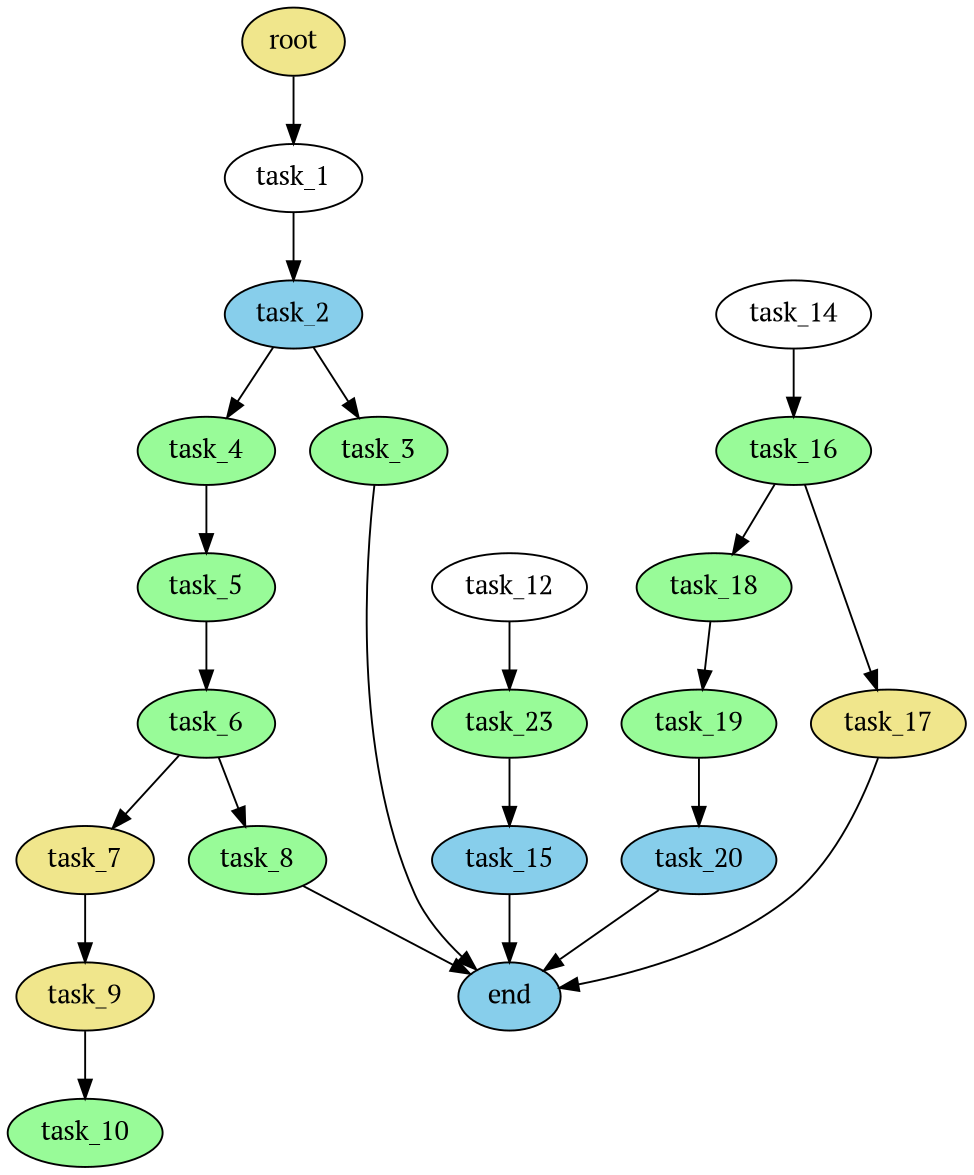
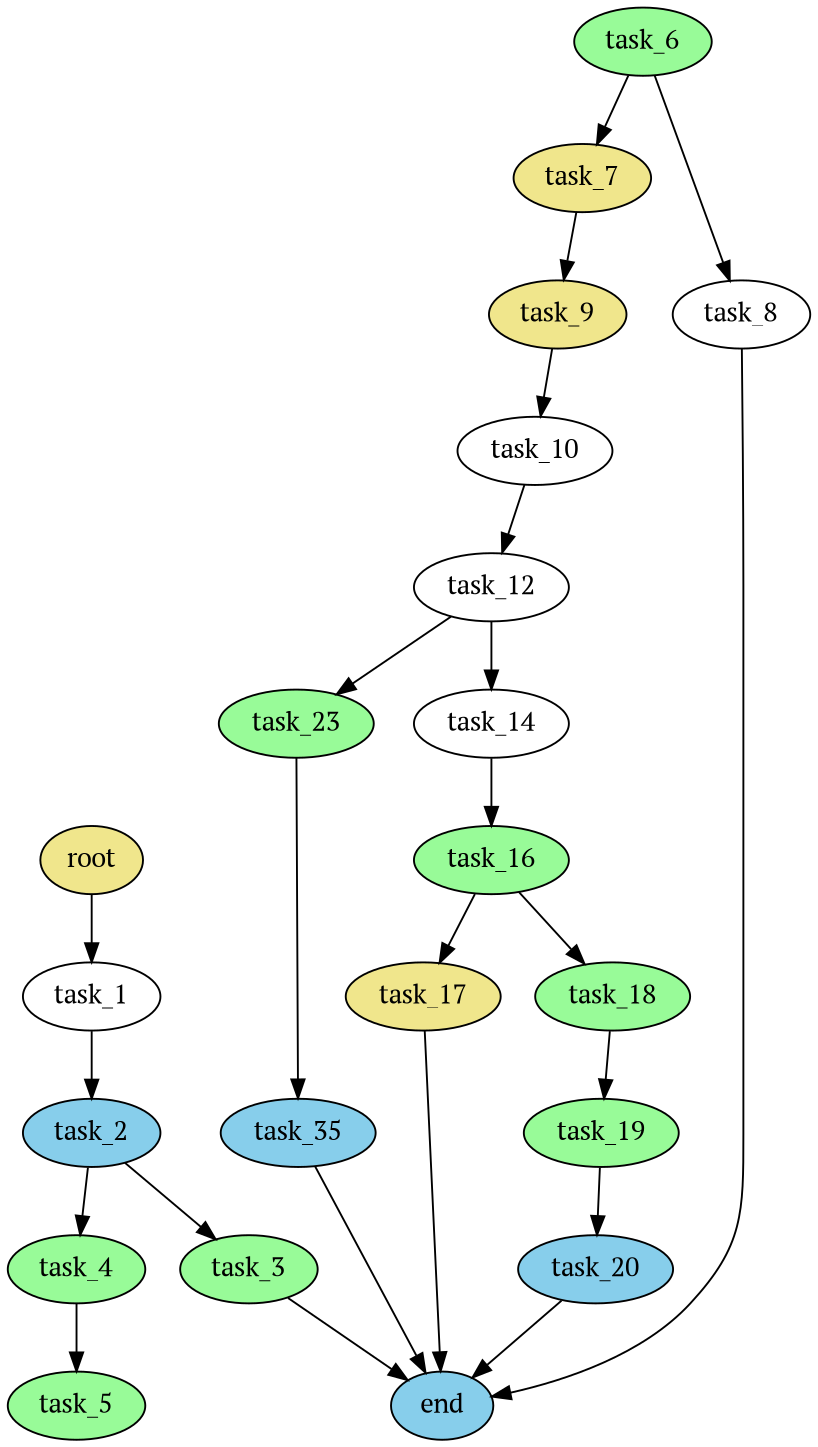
none -> (516, 510)
(206, 646) -> none
none -> (491, 646)
(258, 860) -> (741, 314)
(510, 860) -> (298, 1133)
(85, 1133) -> (535, 451)
